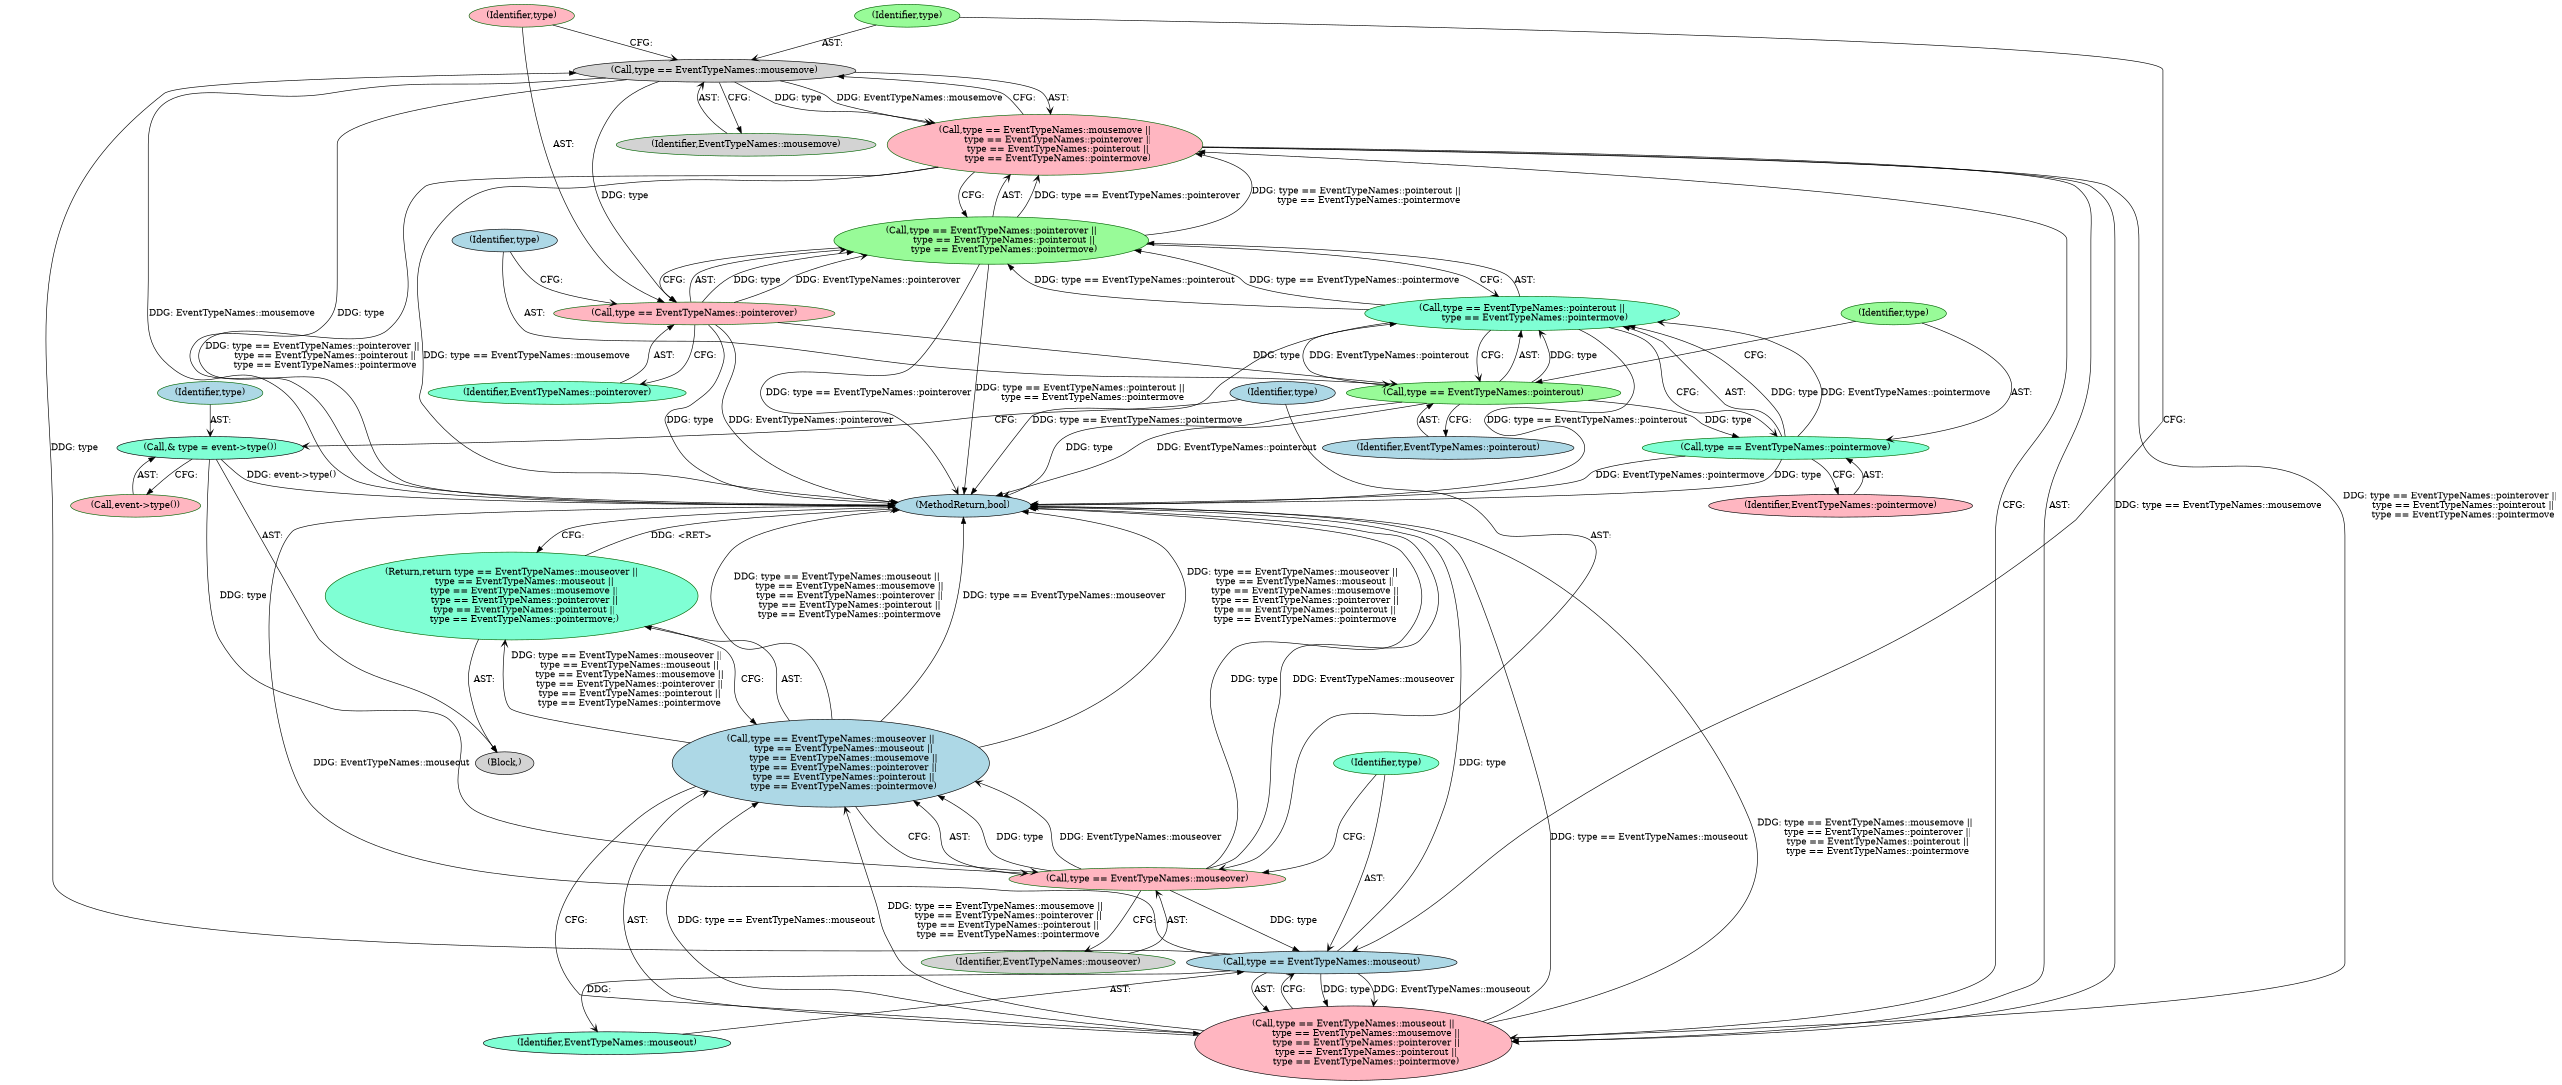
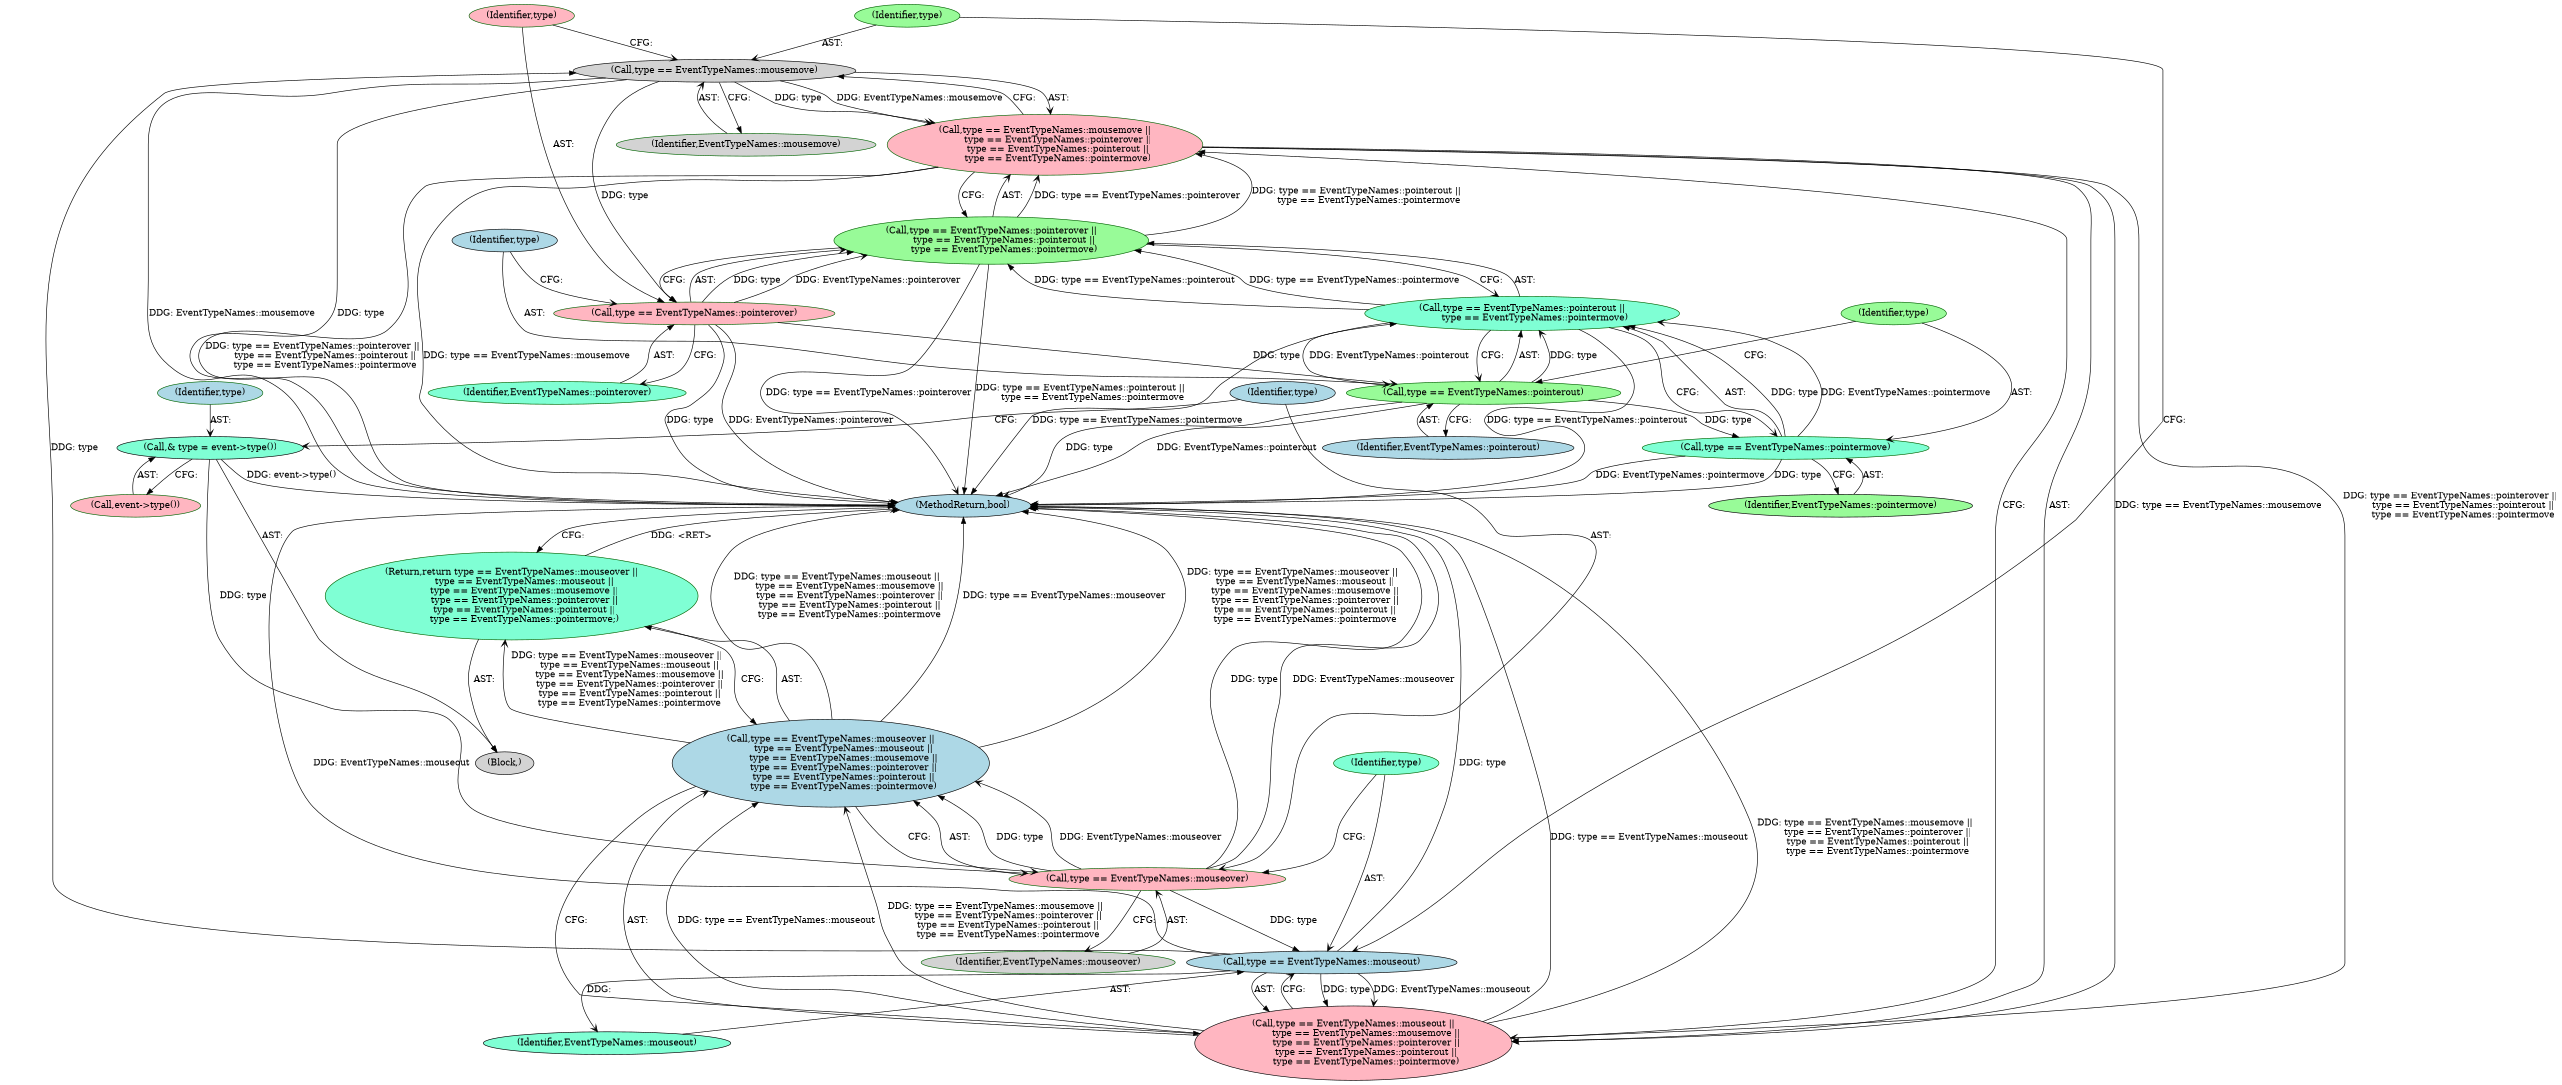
(1841, 506) -> (1841, 506)
